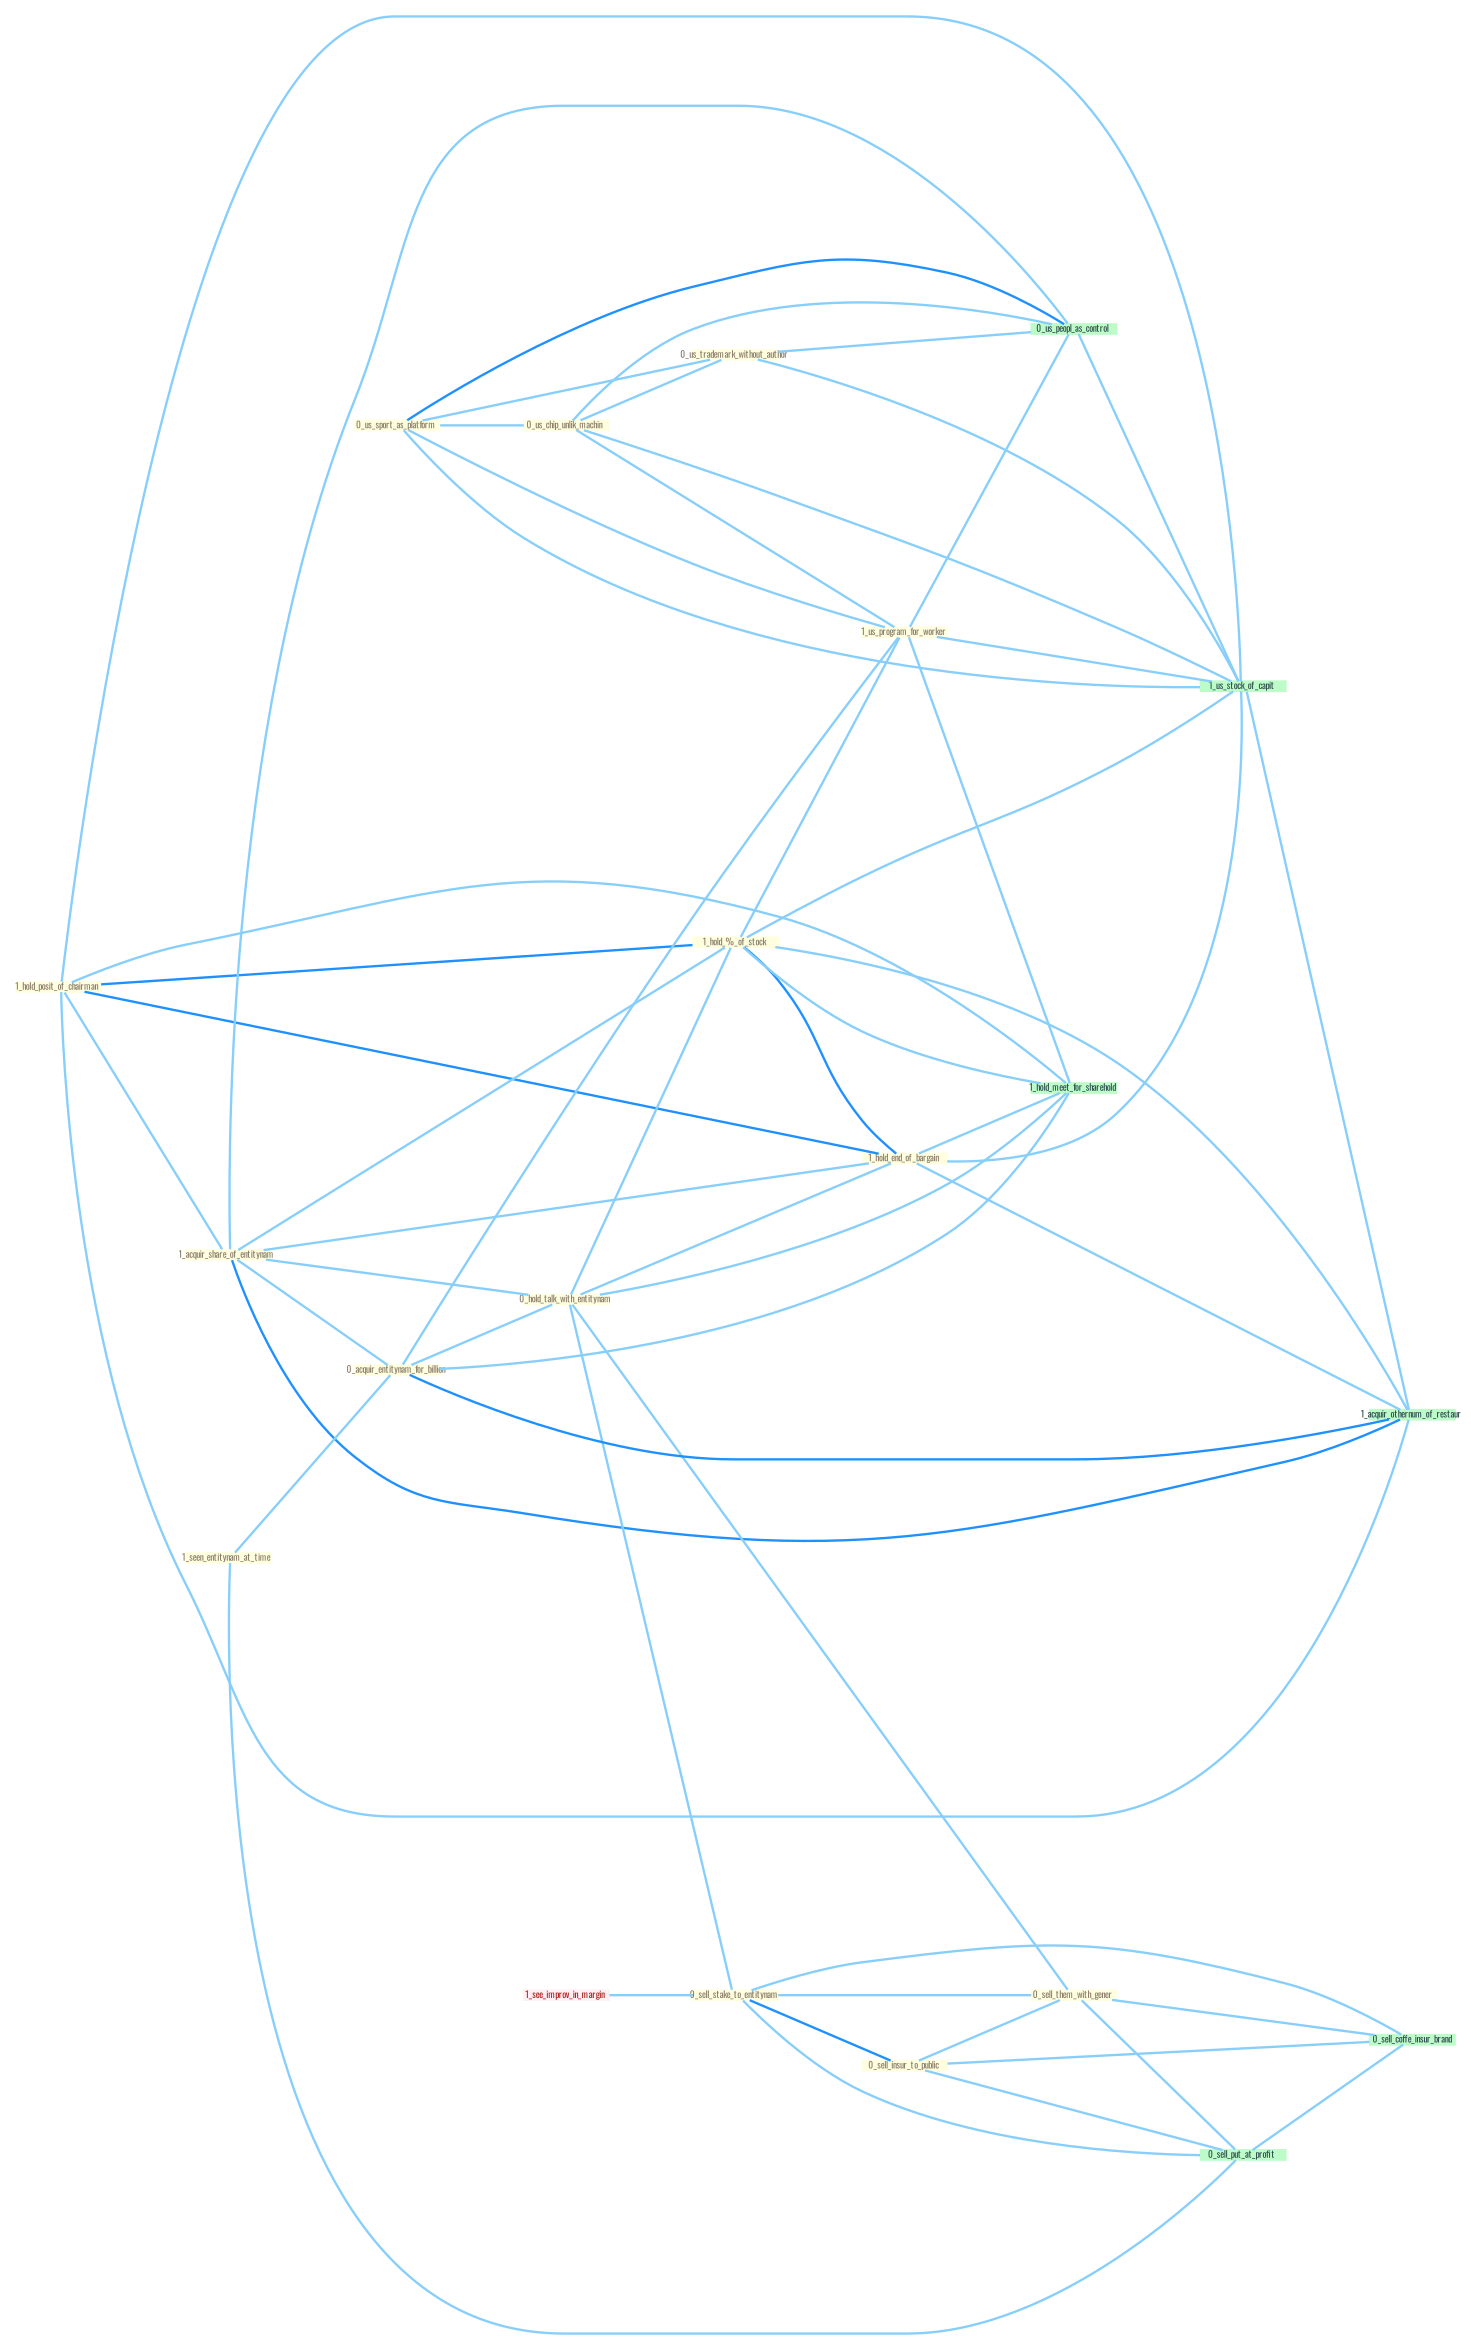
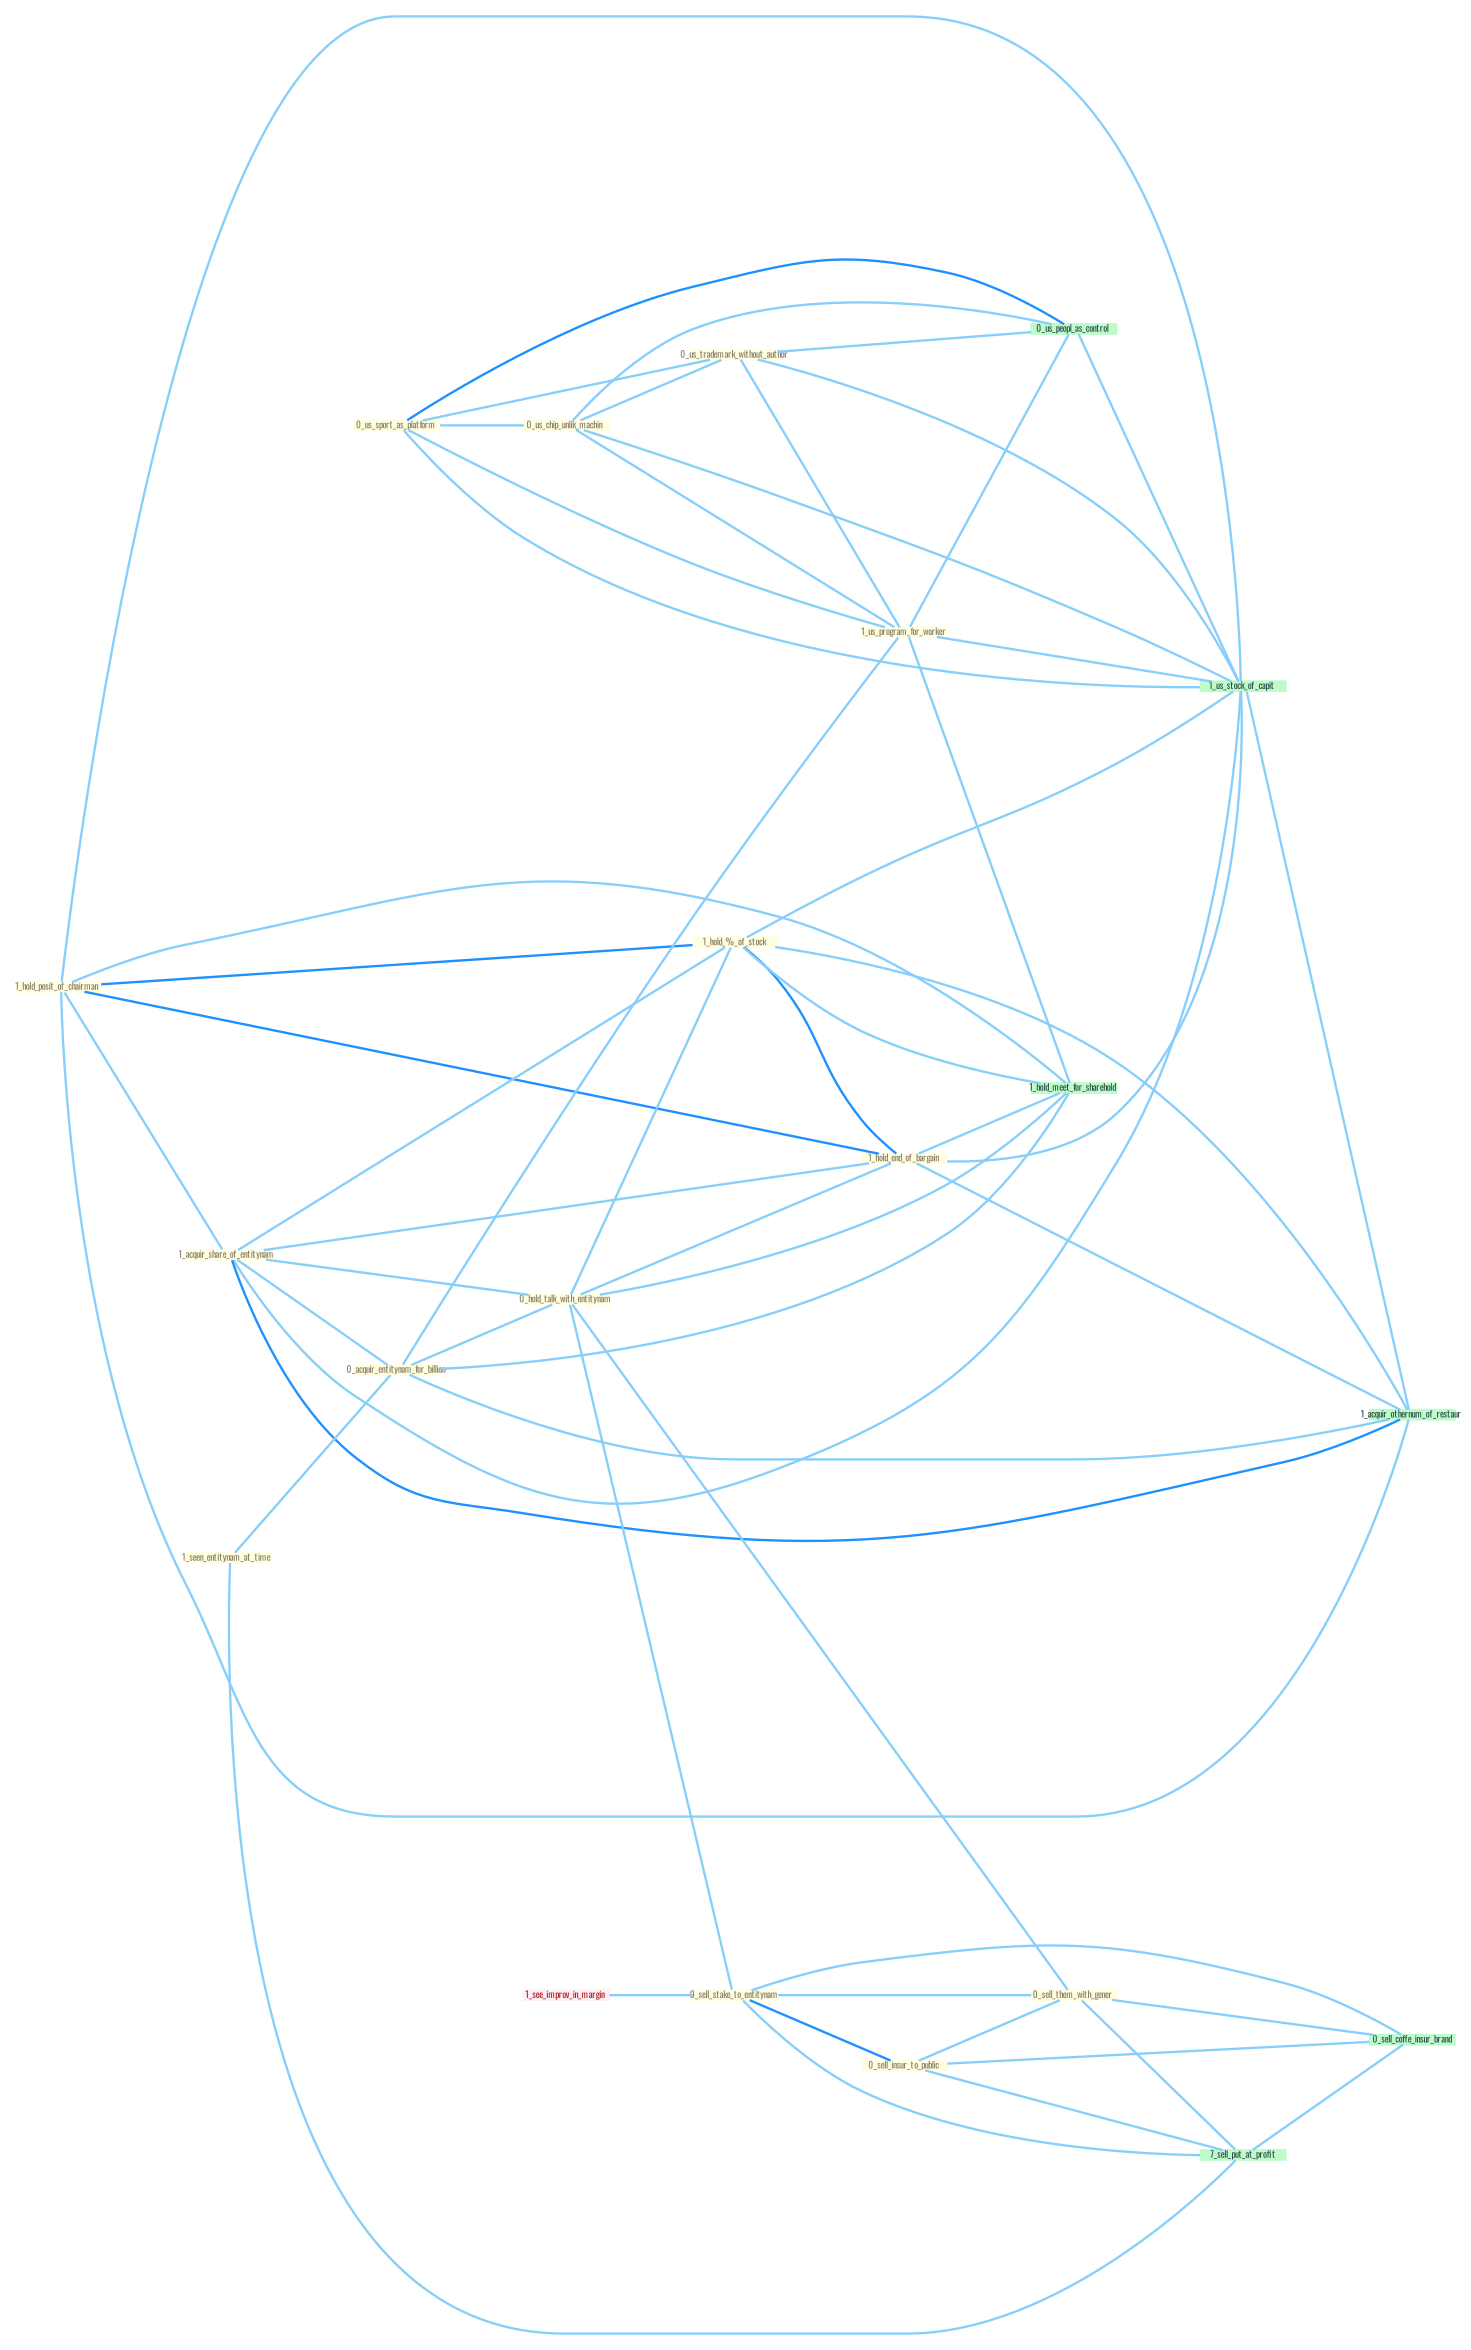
(373, 347) -> (923, 1397)
(820, 787) -> (820, 493)
(894, 1459) -> (894, 1459)
(1243, 2155) -> (1243, 2155)
